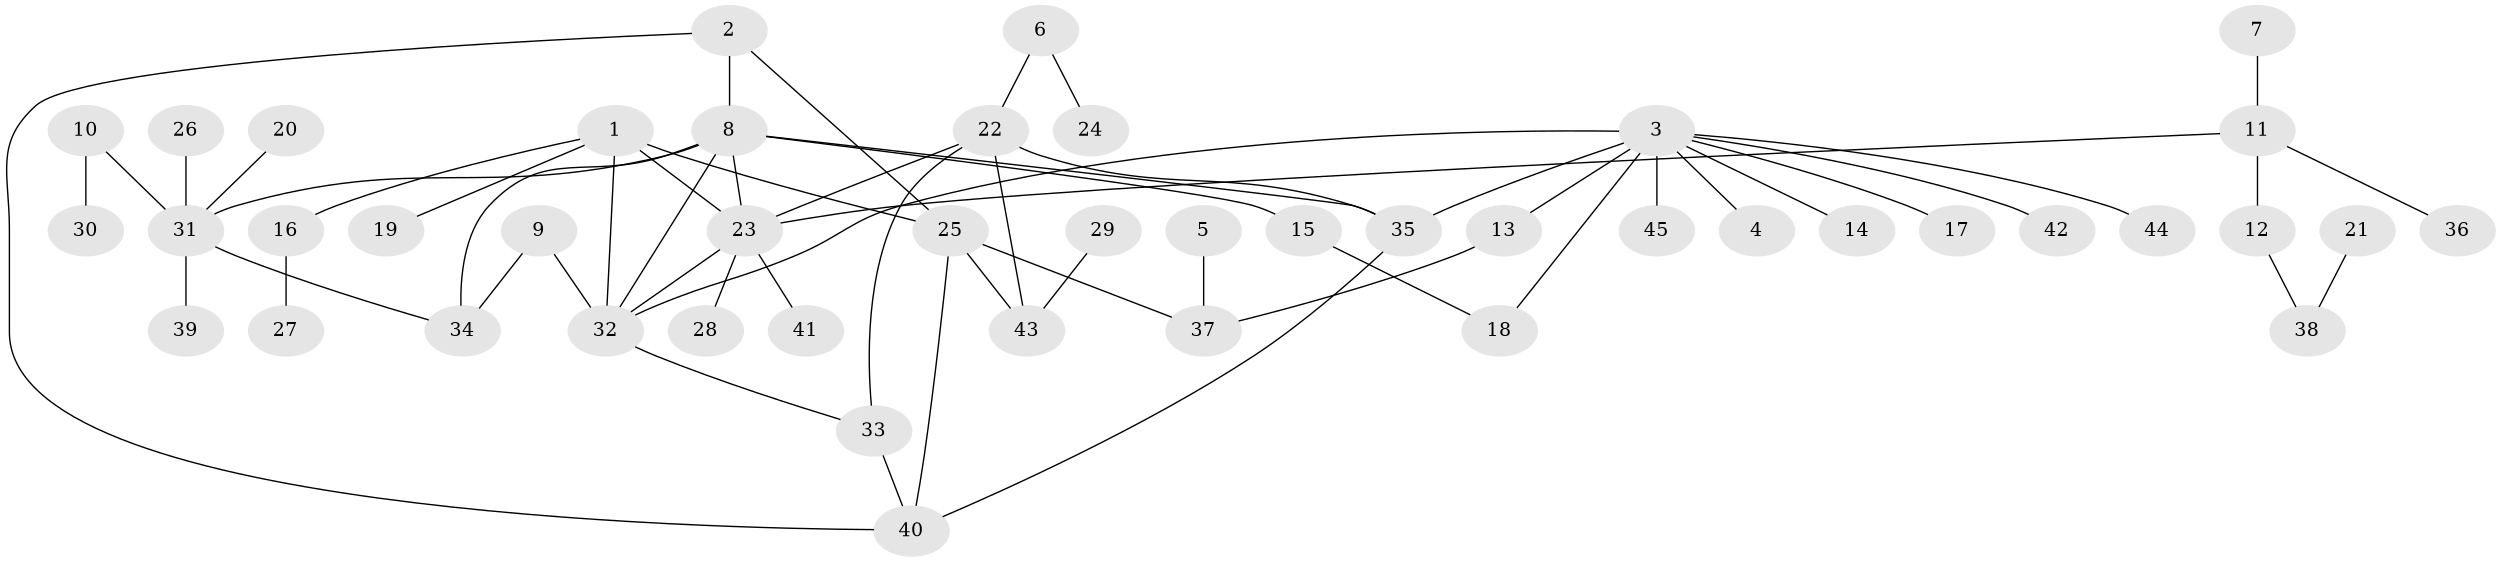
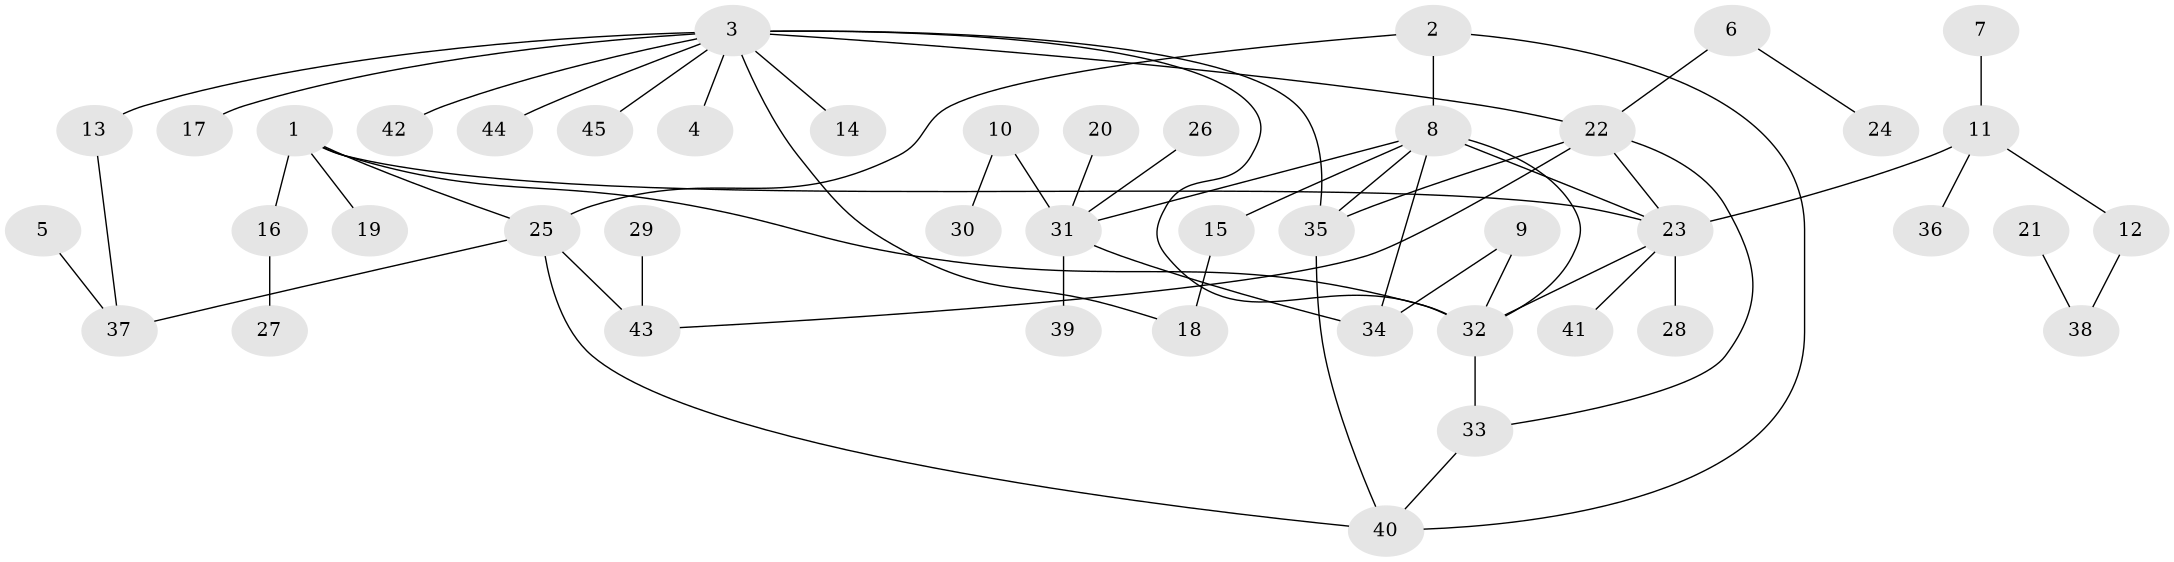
none -> (1088, 59)
